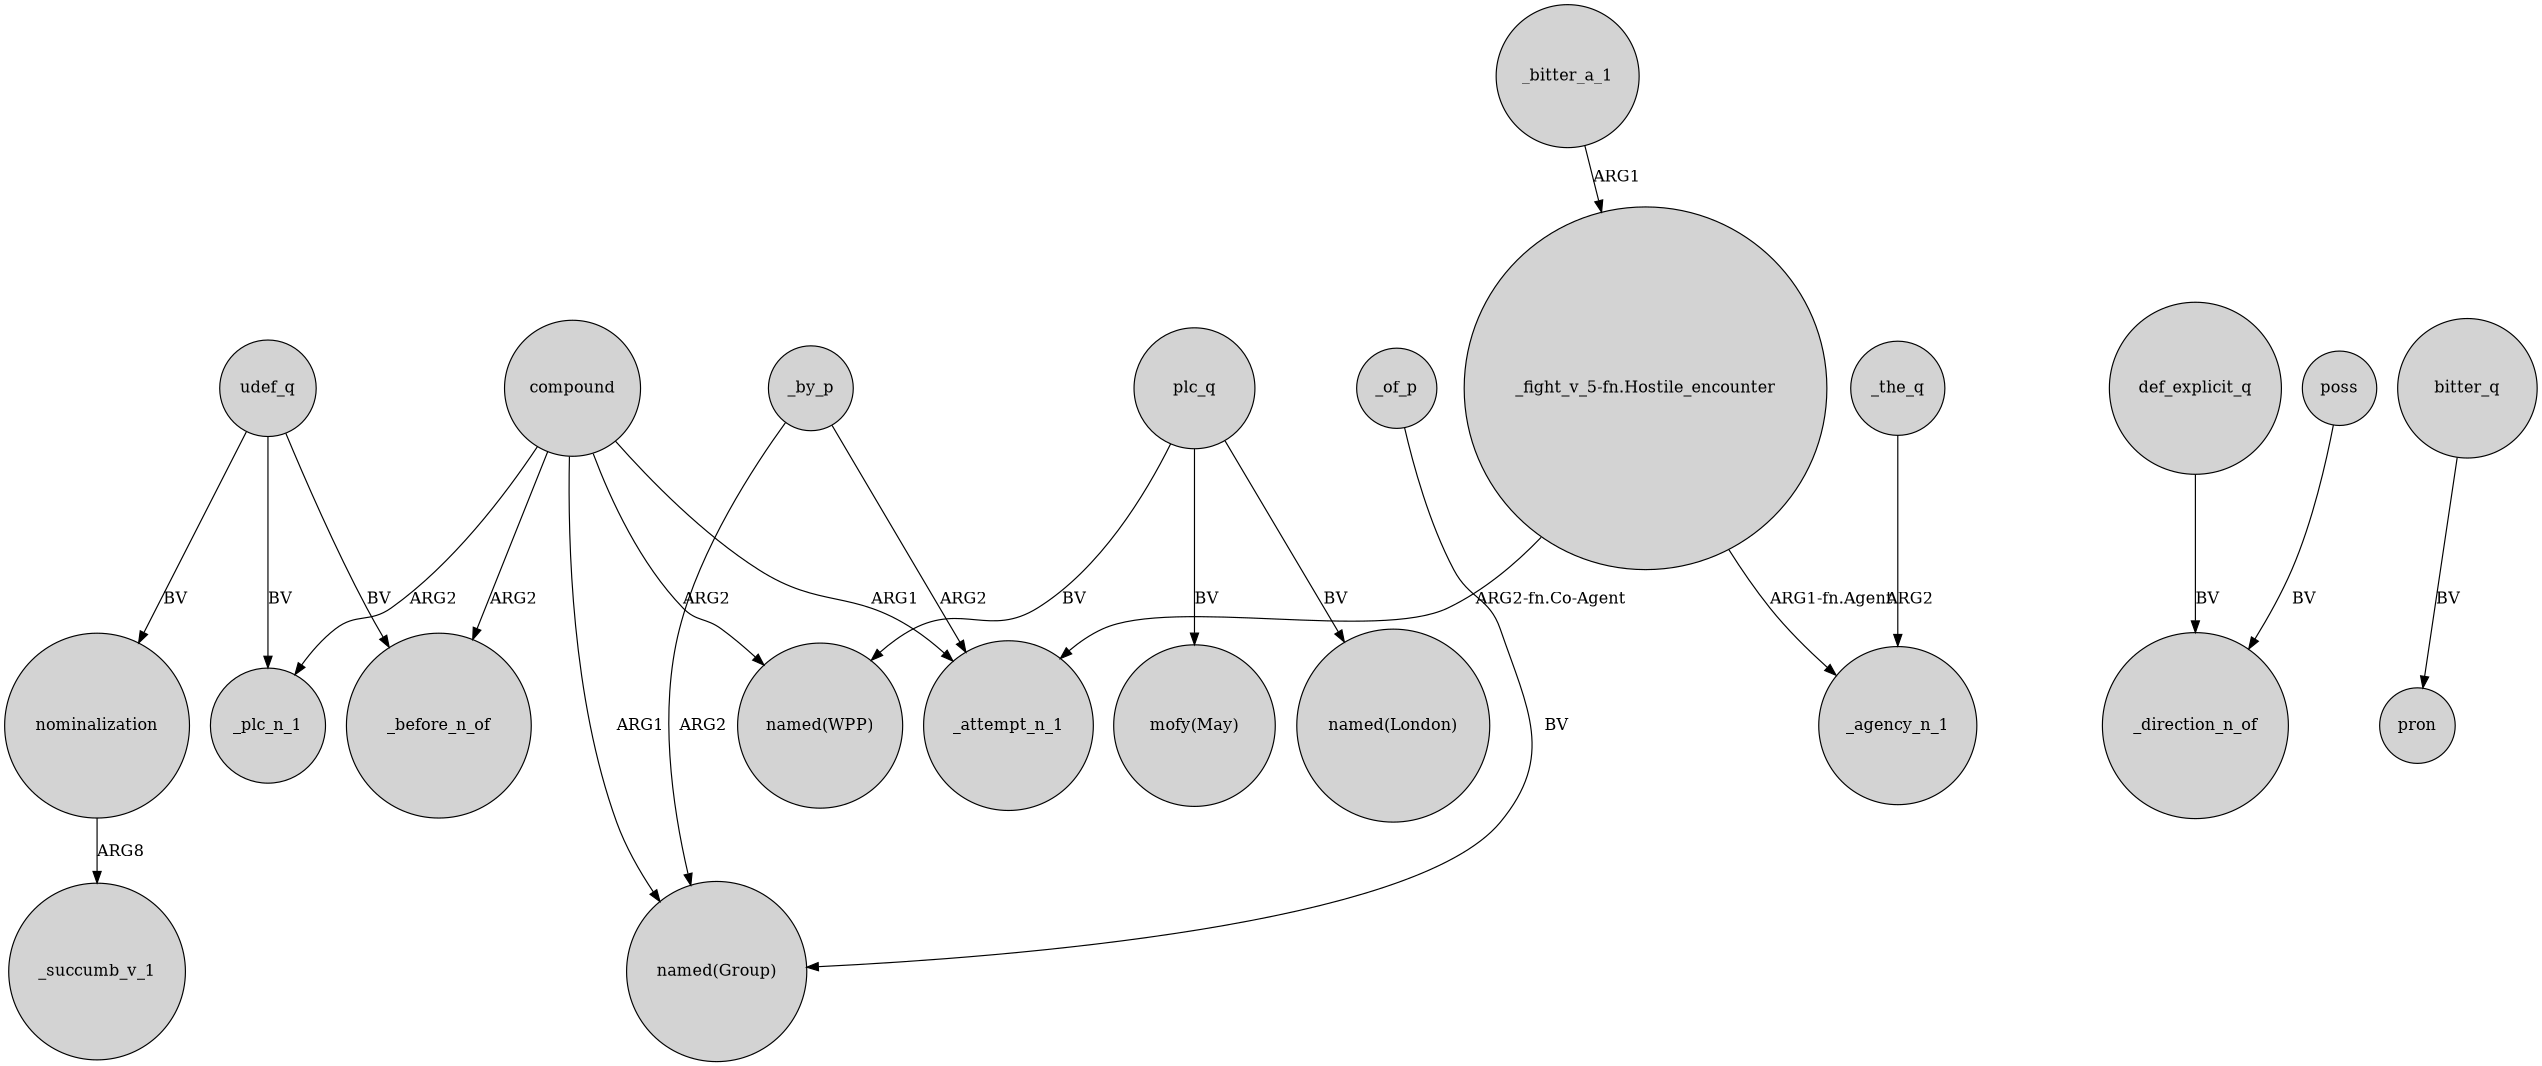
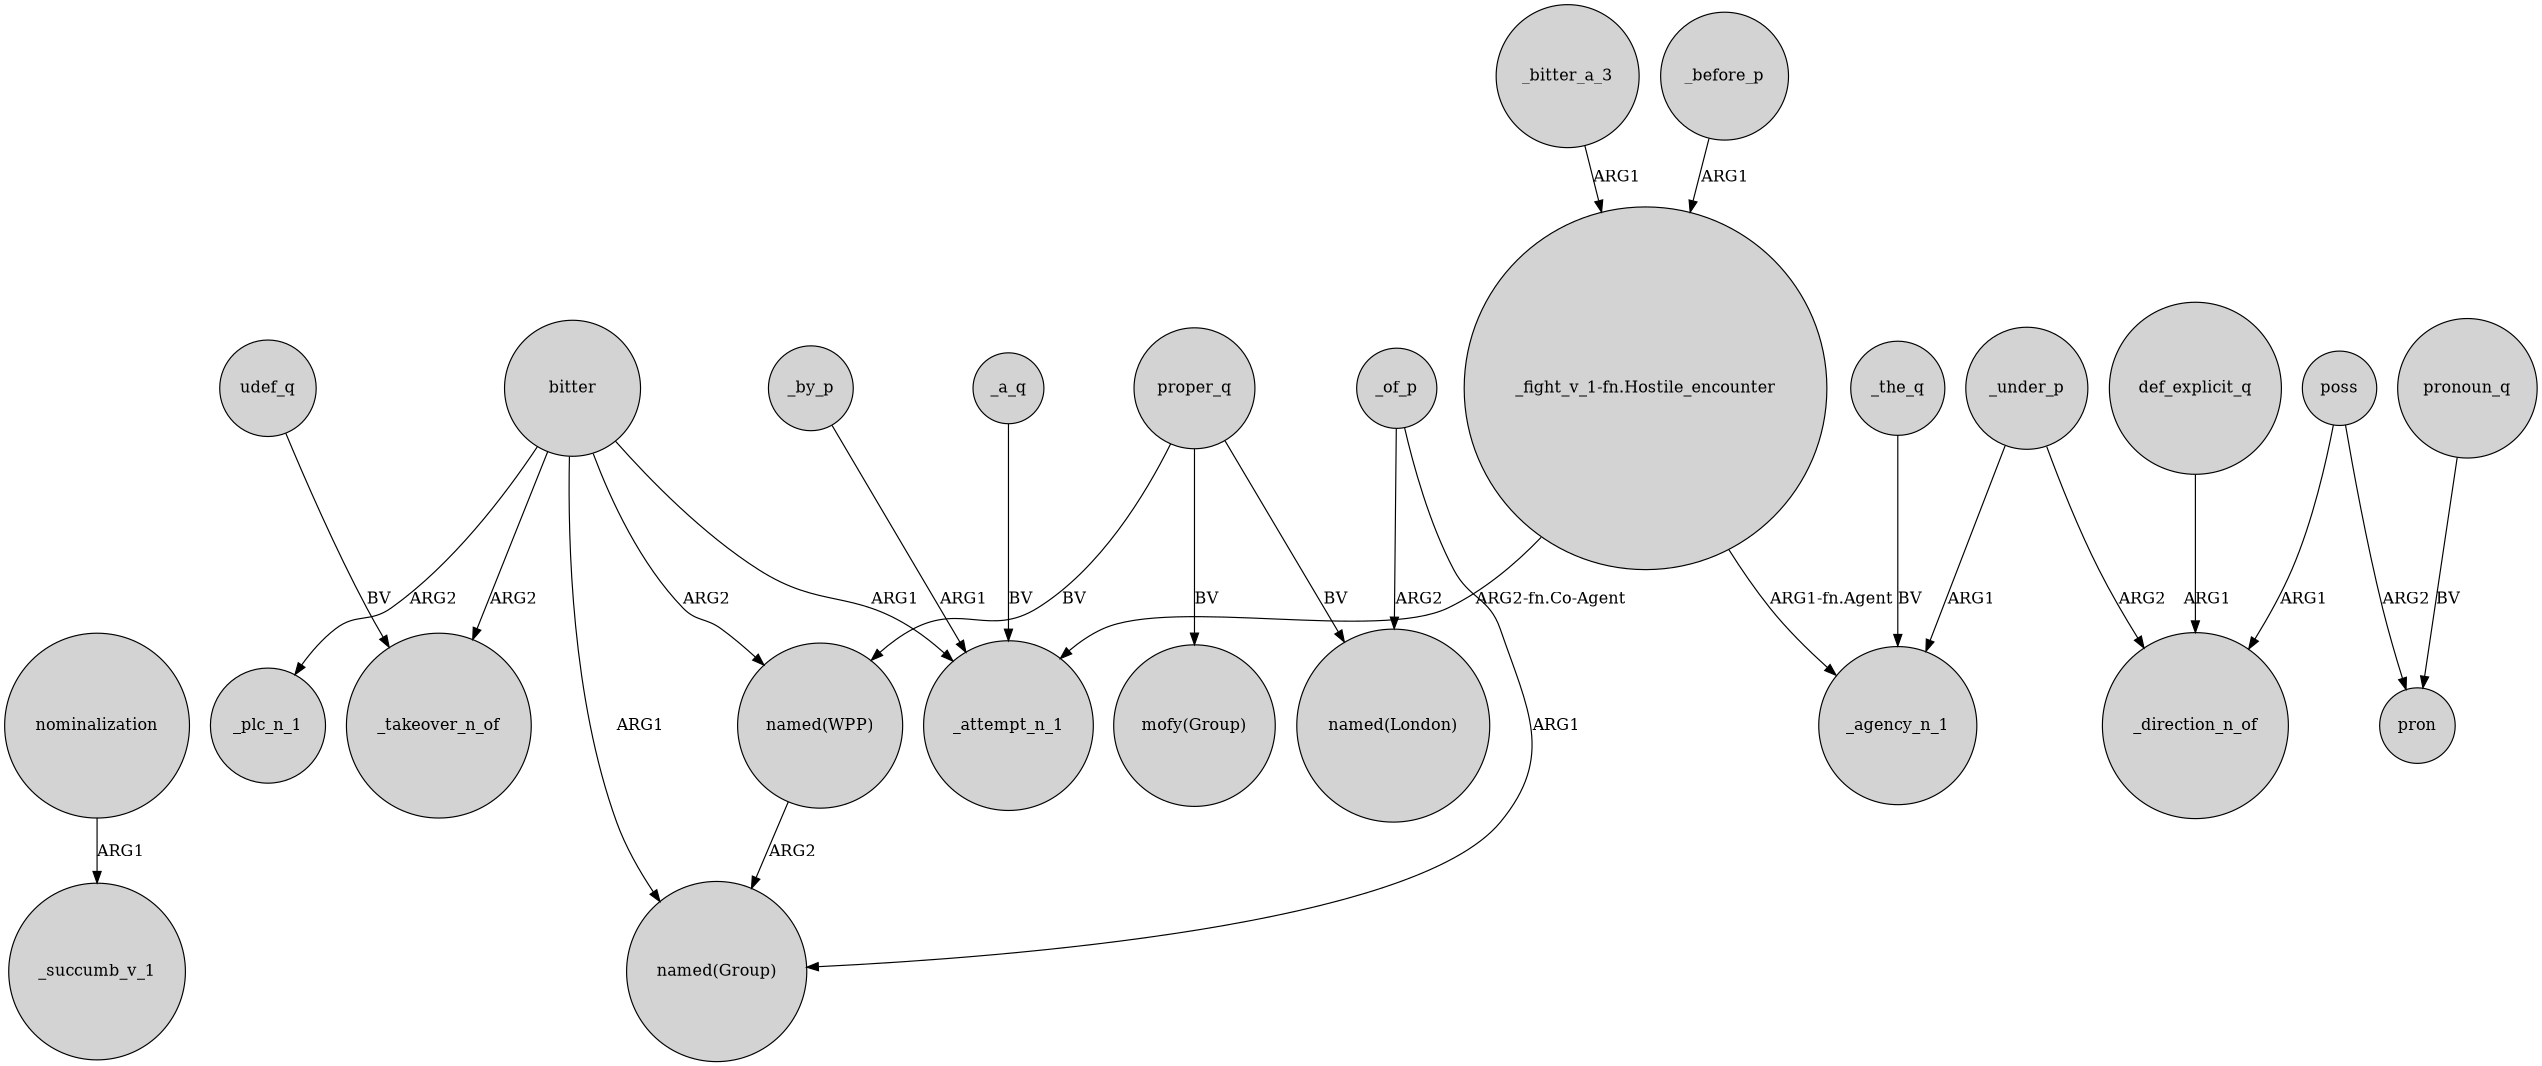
(1568, 76) -> (1568, 76)
none -> (1725, 76)
(573, 388) -> (573, 388)
none -> (1008, 388)
(1194, 388) -> (1194, 388)
(1646, 388) -> (1646, 388)
none -> (2027, 388)
(2467, 388) -> (2467, 388)
none -> (1395, 523)
(195, 532) -> none
(268, 546) -> none
none -> (2370, 552)
(964, 599) -> (964, 599)
(1910, 599) -> (1910, 599)
(2208, 599) -> (2208, 599)
(2304, 599) -> (2304, 599)
(678, 636) -> (772, 840)
(439, 726) -> (439, 726)
(1194, 726) -> (1194, 726)
(1557, 726) -> (1557, 726)
(121, 852) -> (121, 852)
